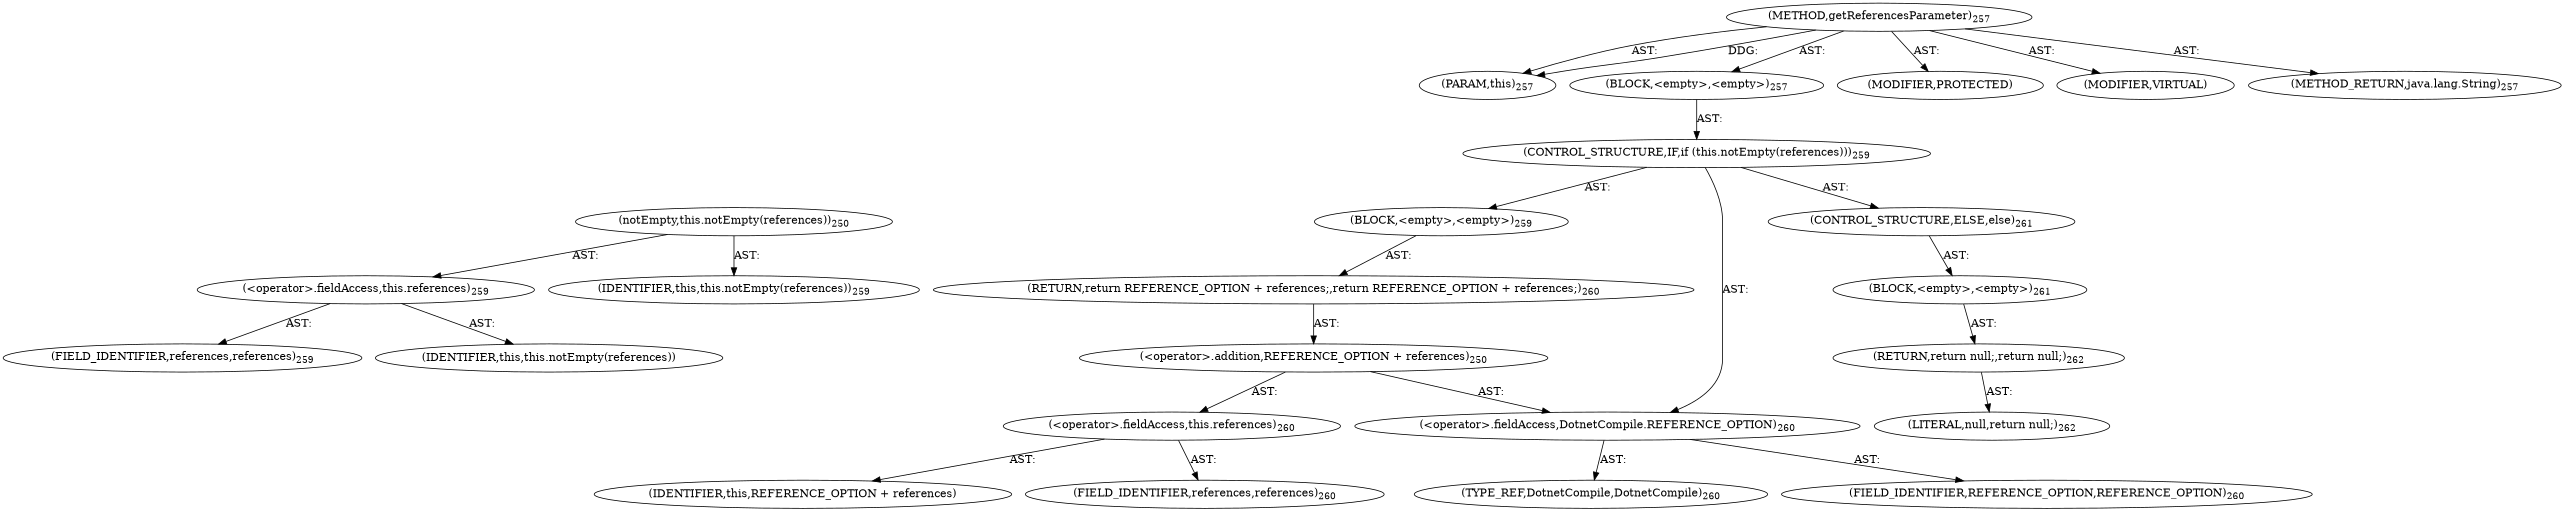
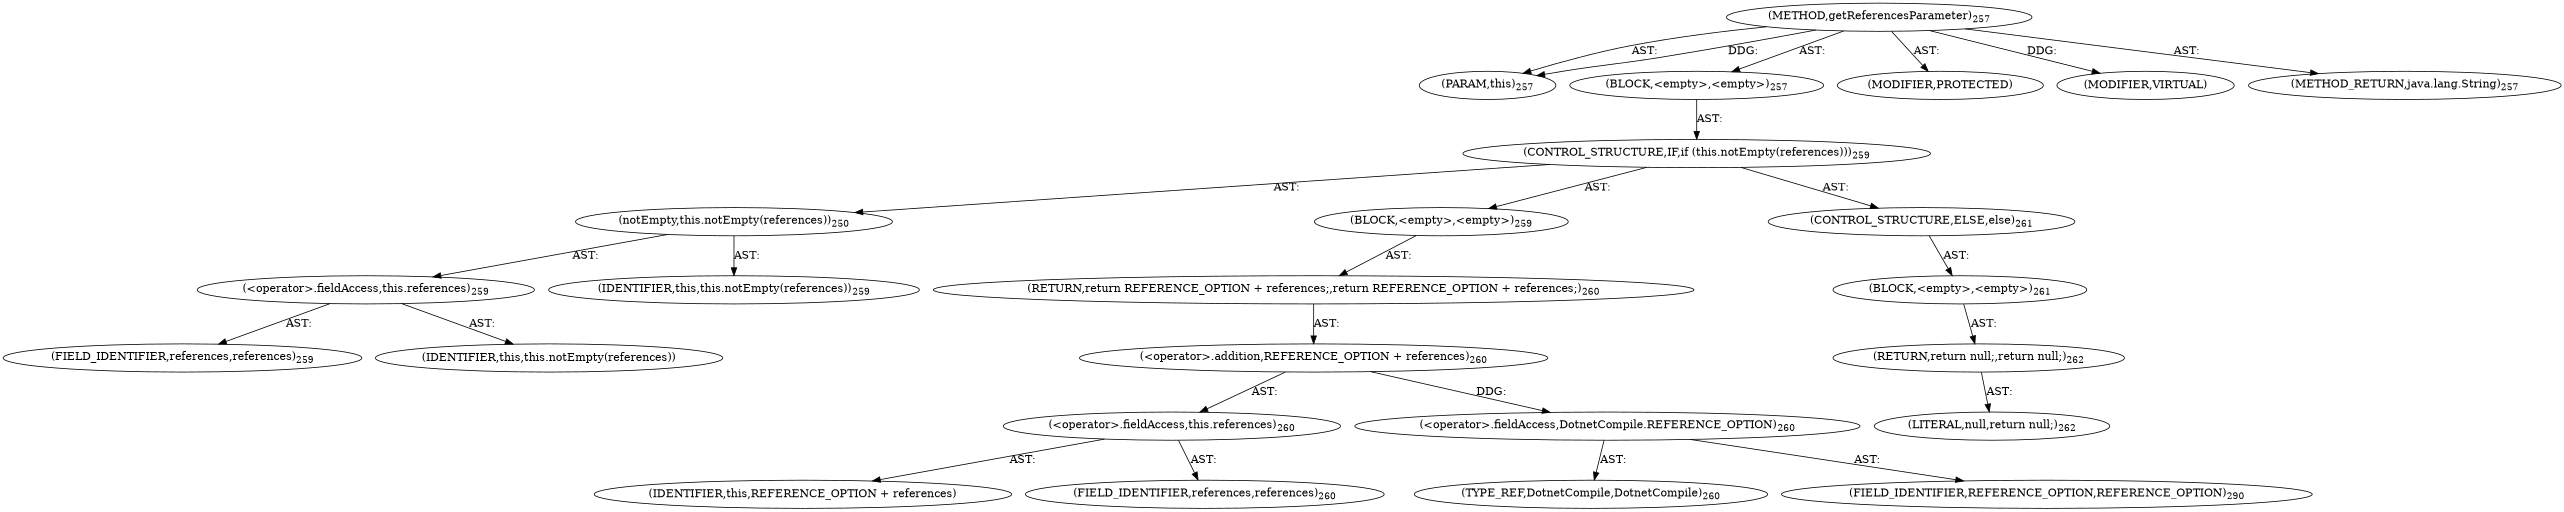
(2044, 51) -> (2044, 51)
(1723, 298) -> (1206, 188)
(1479, 357) -> (1479, 357)
(1493, 392) -> (1493, 392)
(2236, 493) -> (2236, 493)
